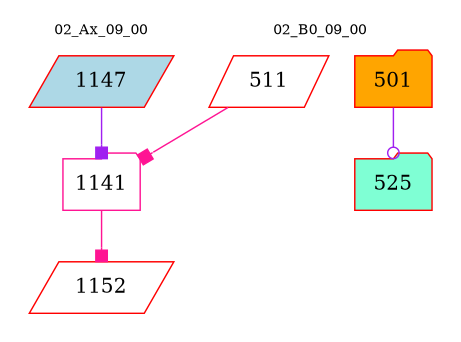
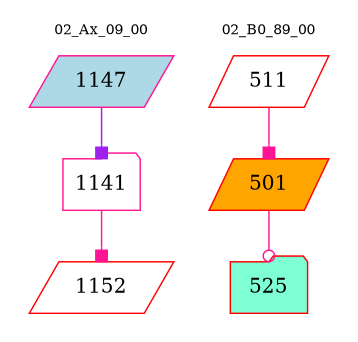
(320, 31) -> (269, 31)
(102, 82) -> (102, 82)
(393, 82) -> (269, 185)
(393, 127) -> (269, 230)
(176, 139) -> (269, 126)
